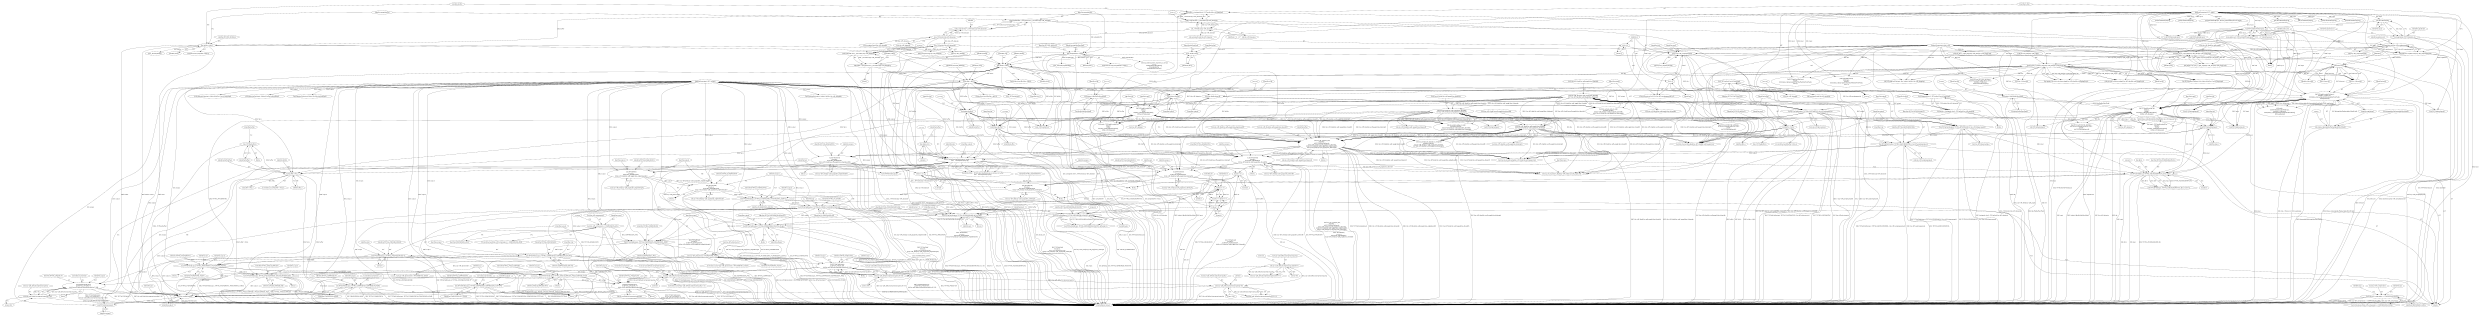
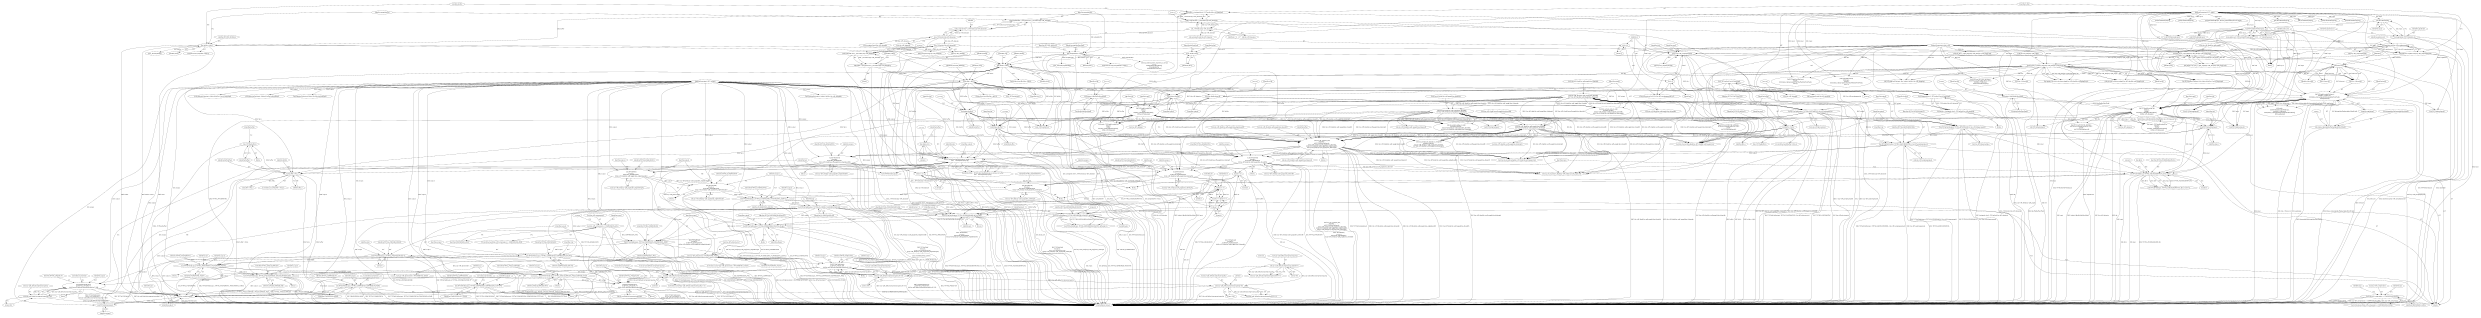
(832, 199) -> none
